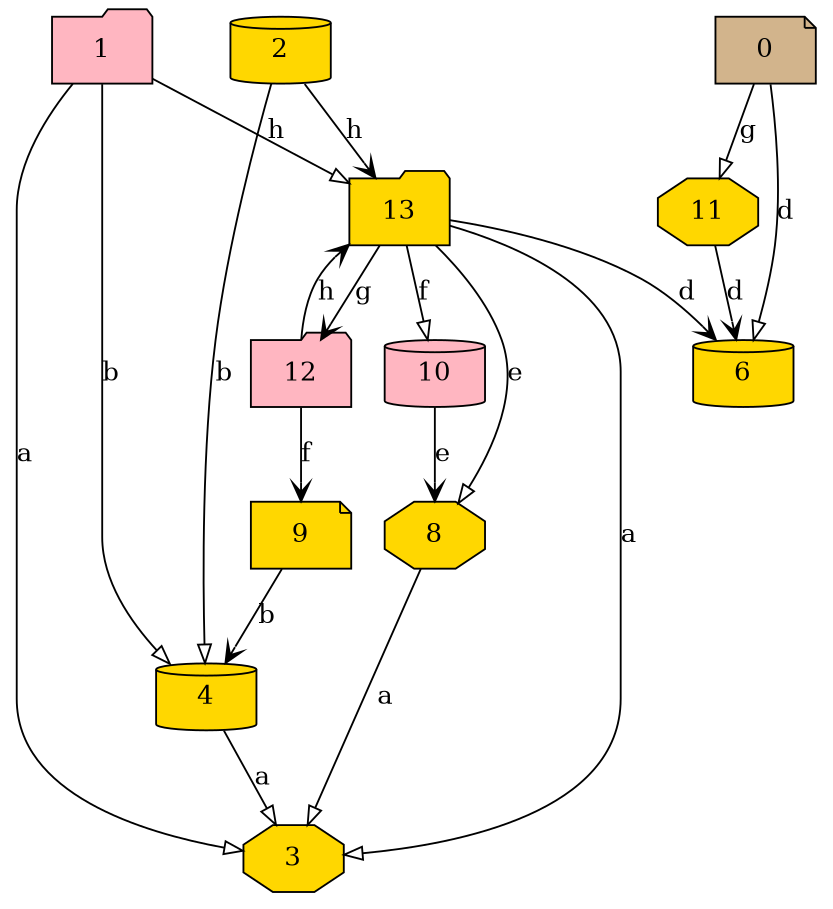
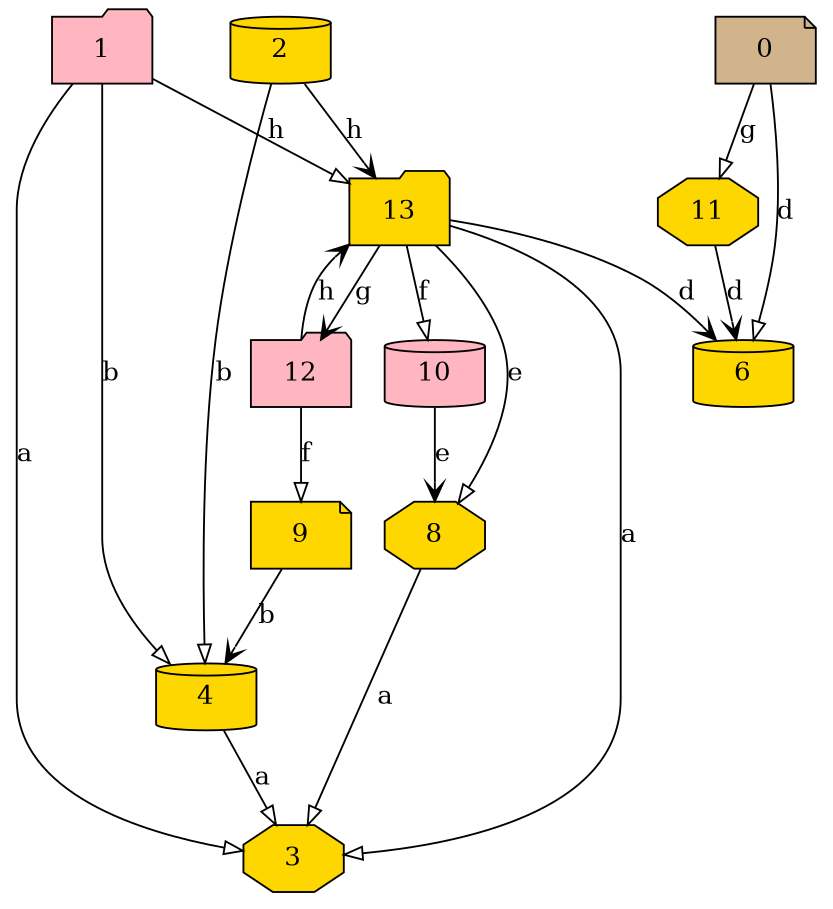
(301, 445) -> (301, 445)
